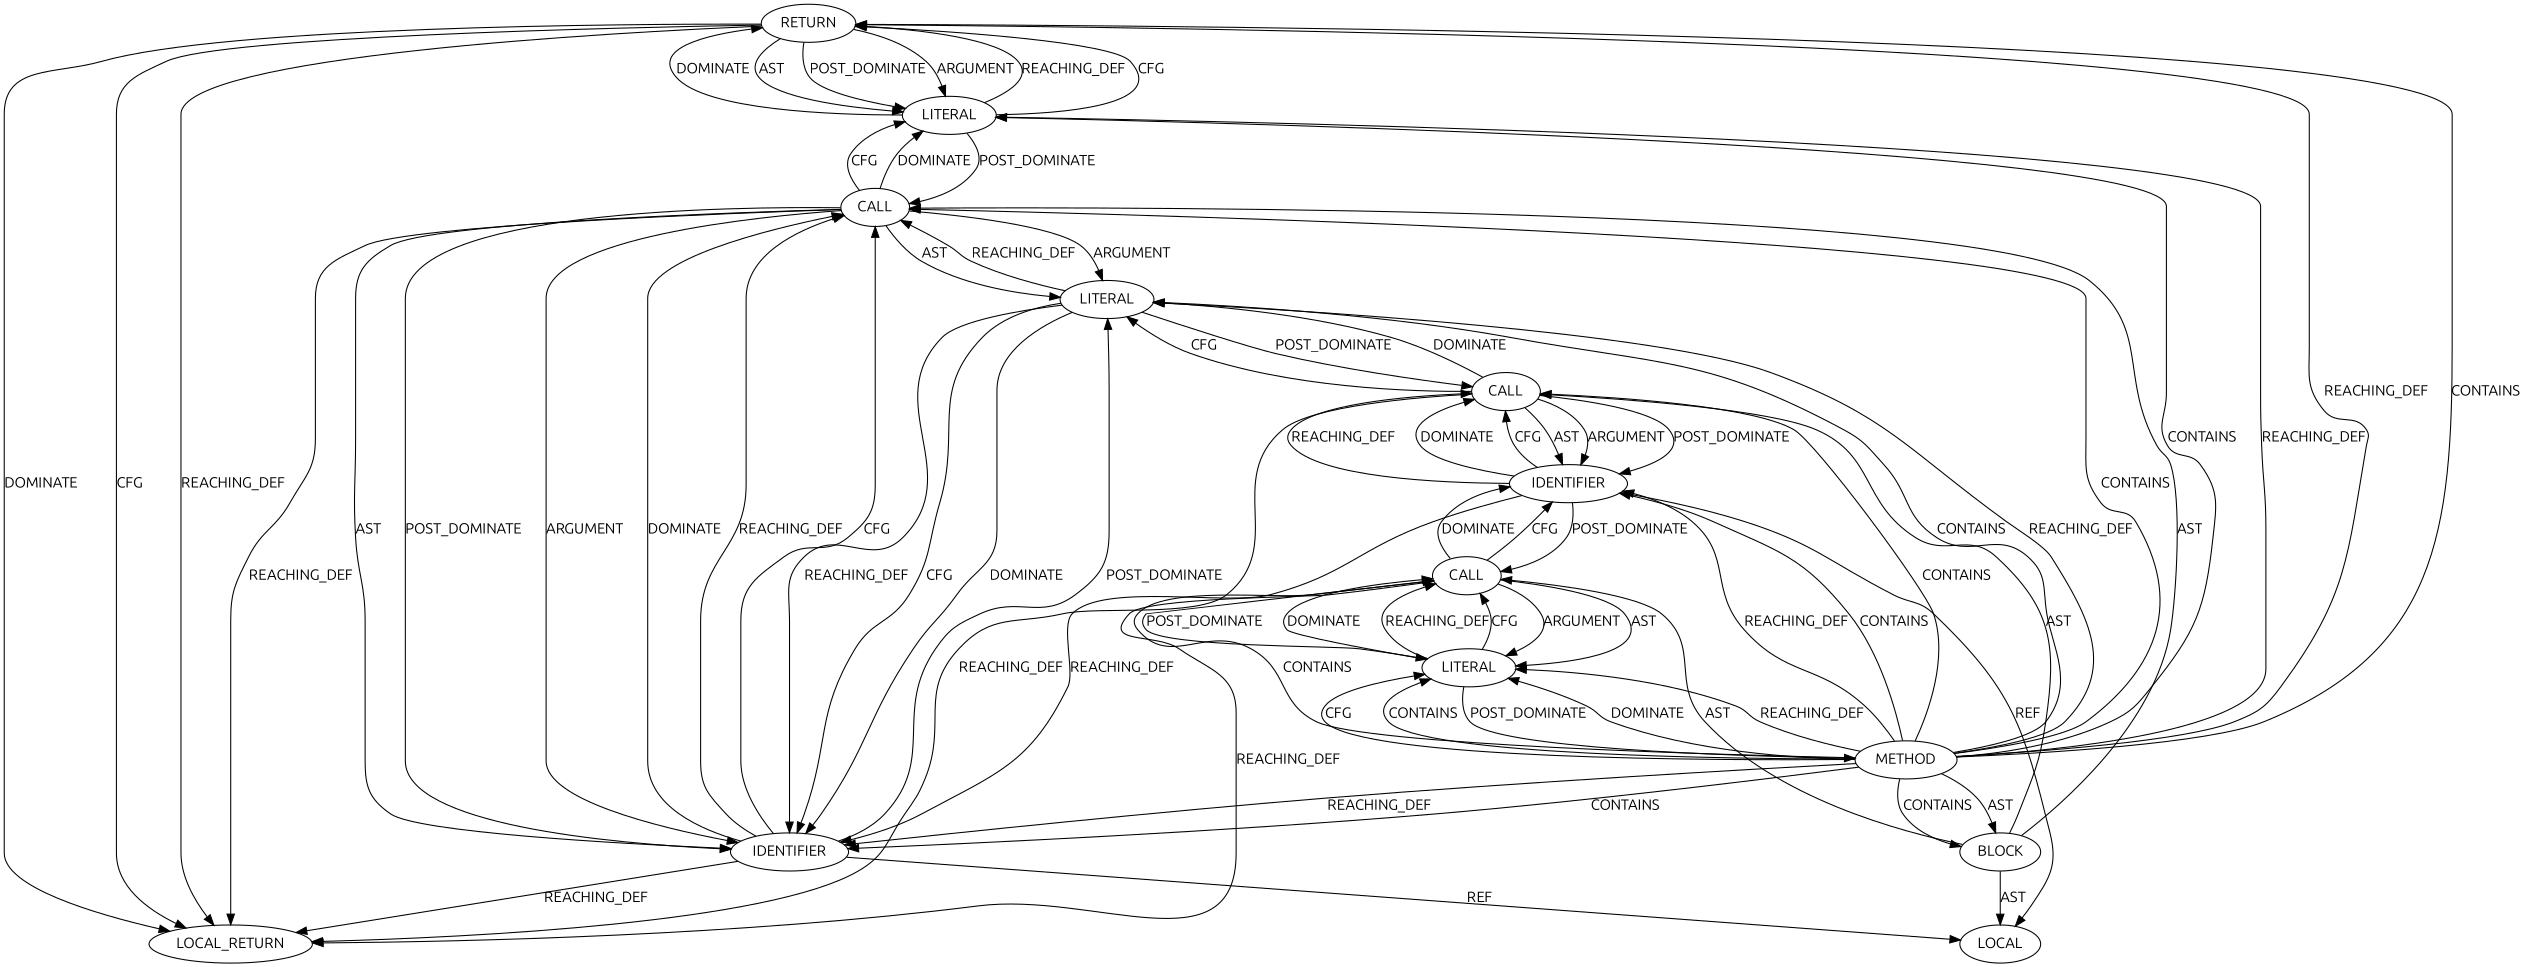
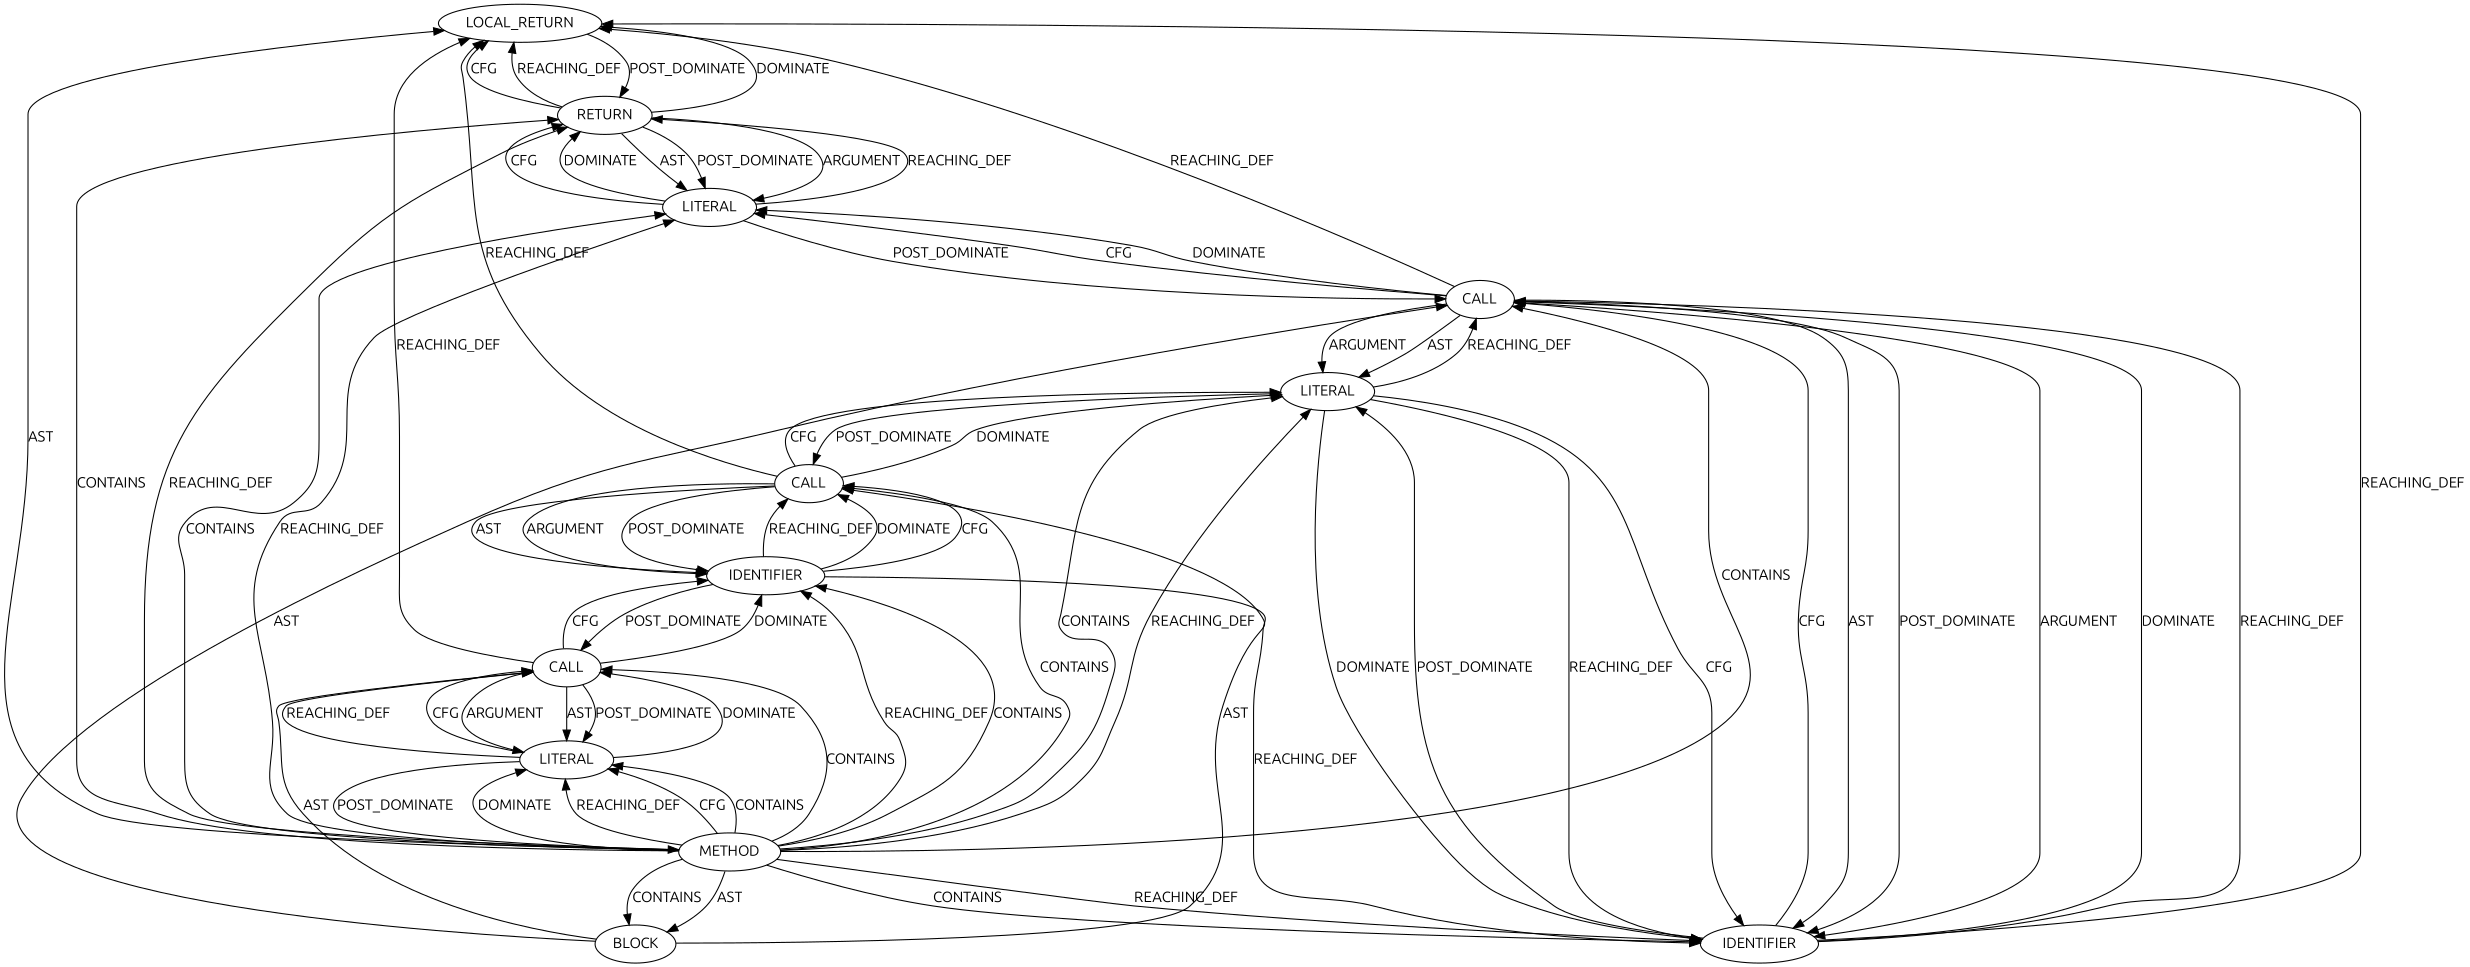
none -> (619, 54)
none -> (16, 565)
(2000, 944) -> none
